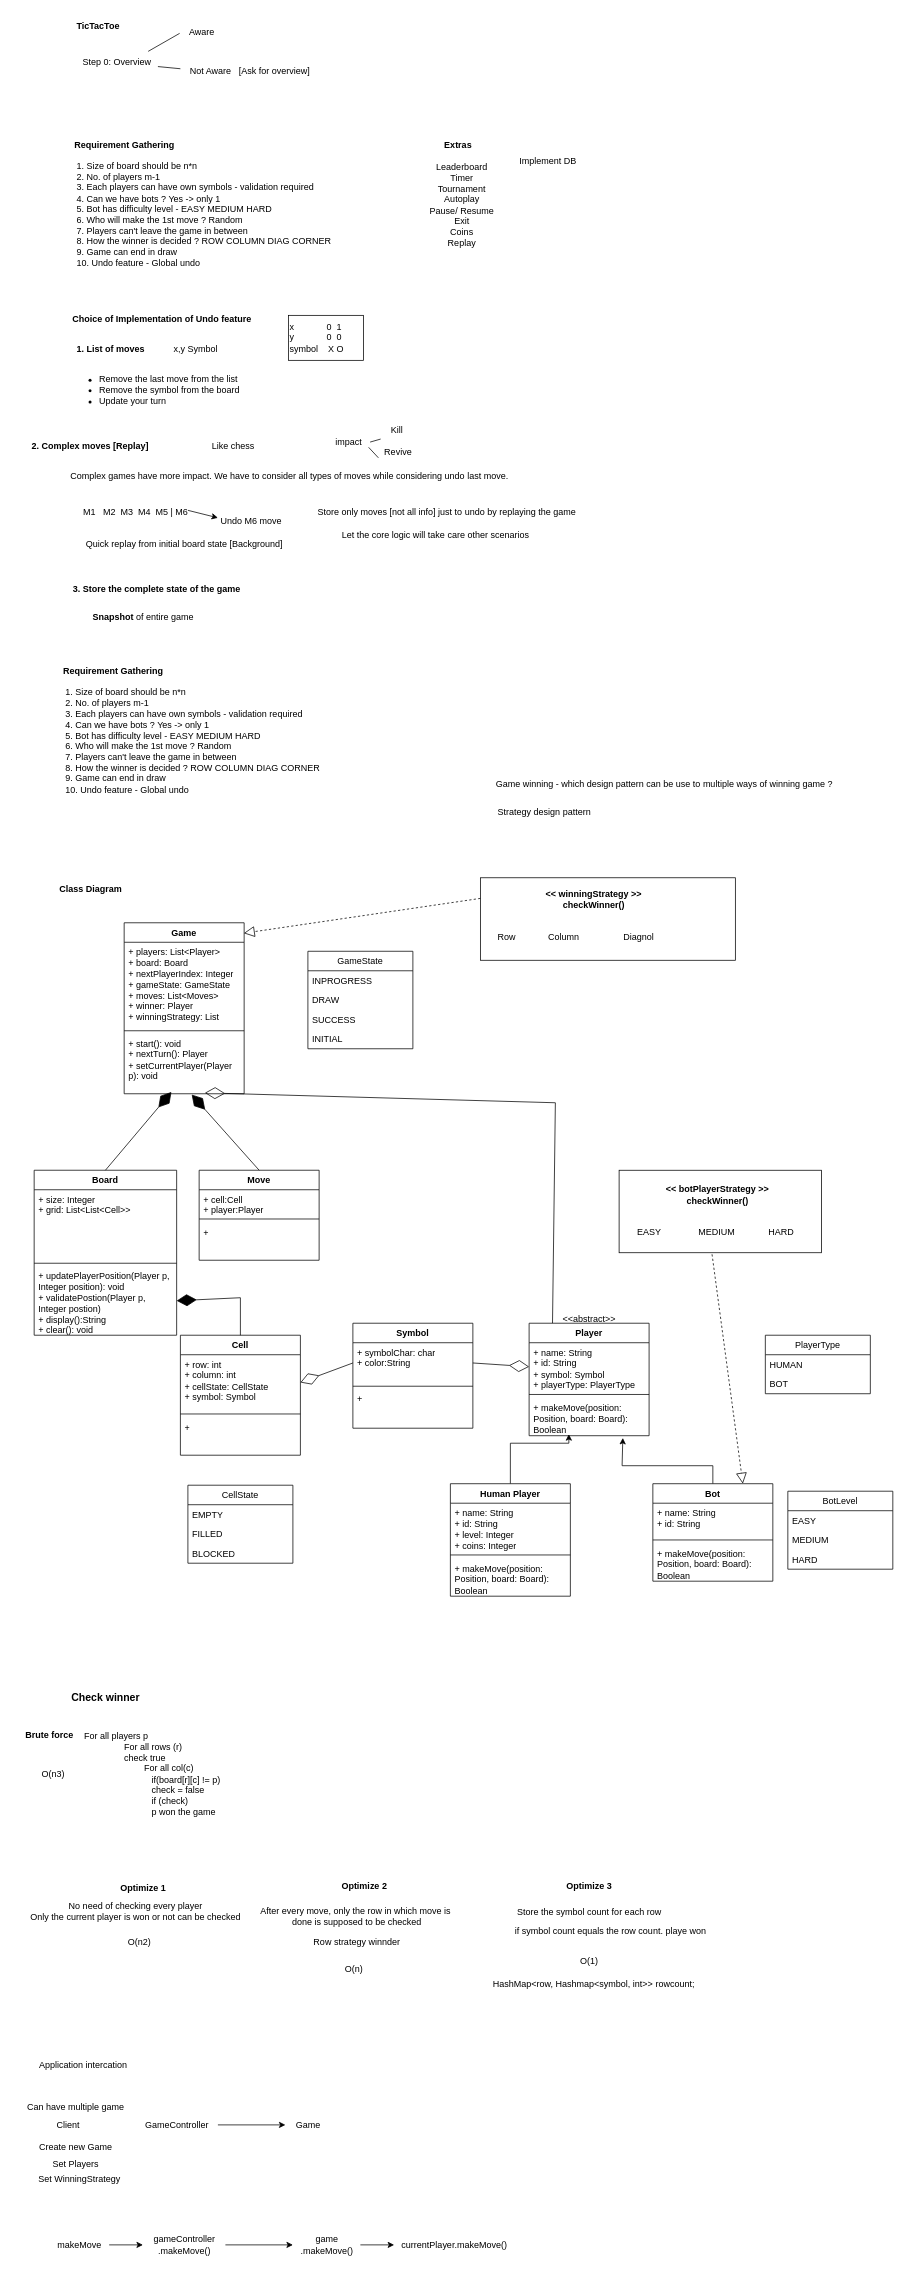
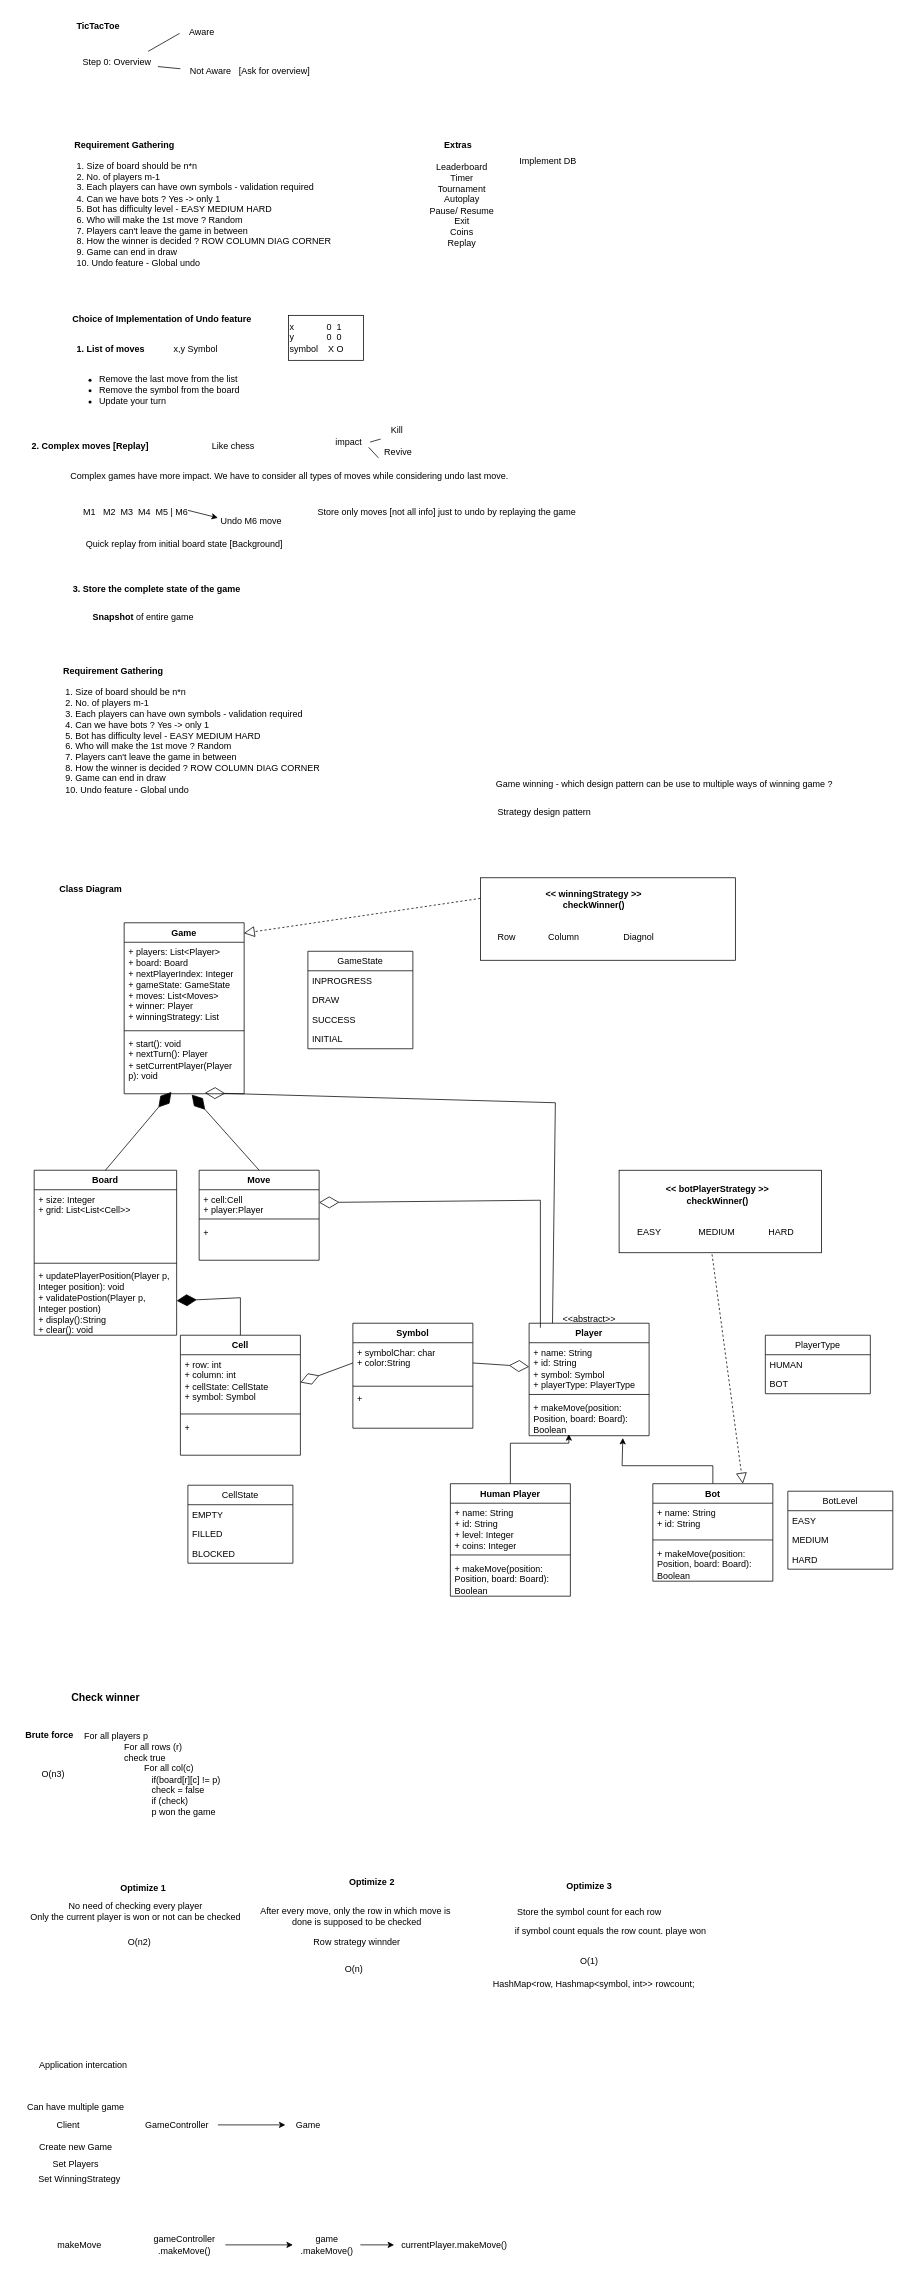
(435, 535) -> none
none -> (503, 1201)
(364, 1887) -> (372, 1883)
(136, 2245) -> none
